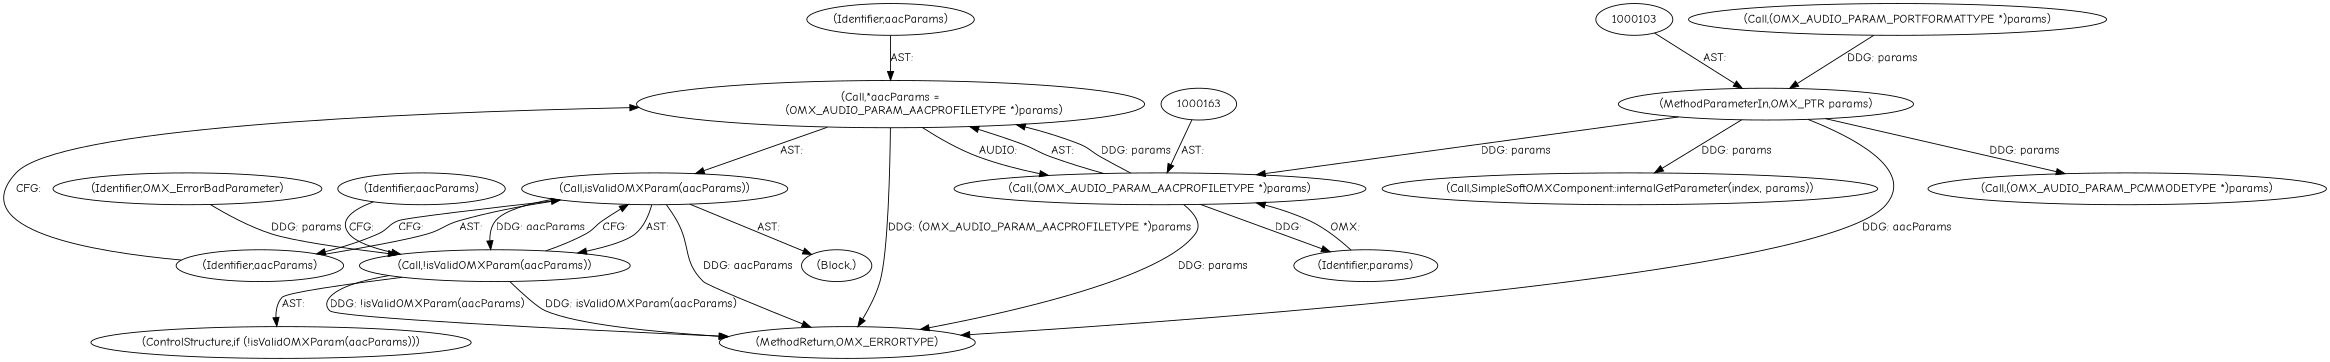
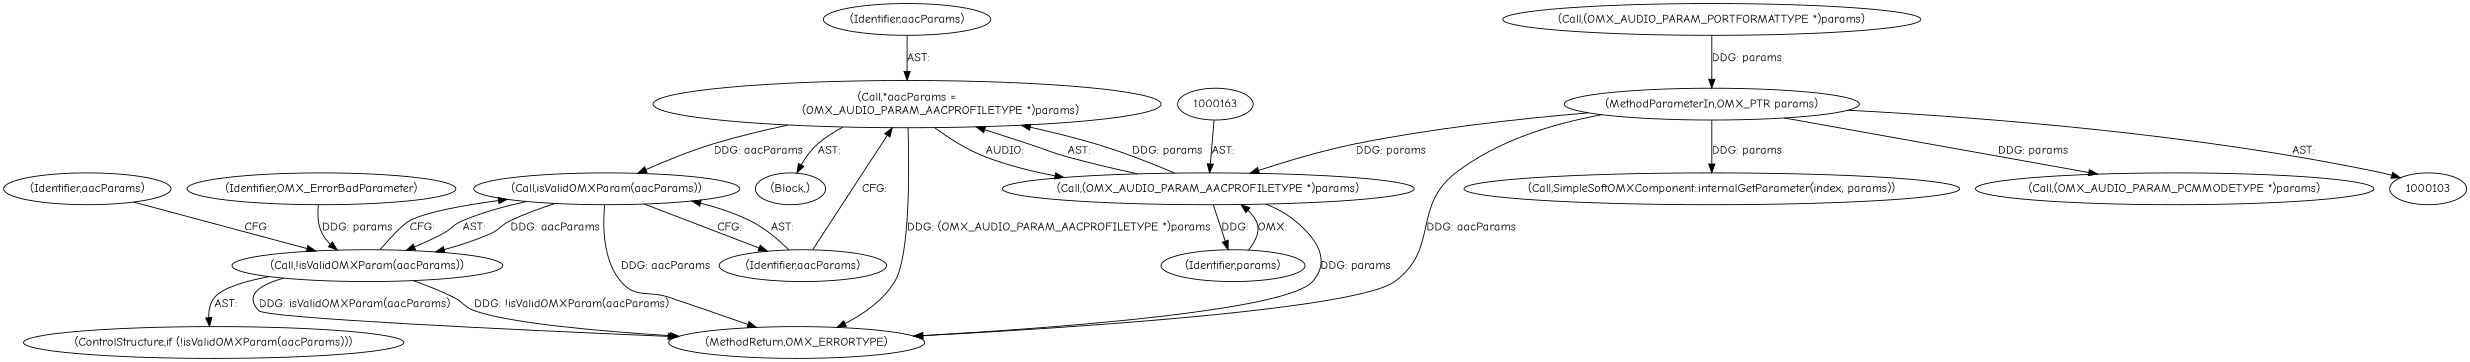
(1695, 58) -> (2121, 132)
(794, 150) -> (759, 150)
(747, 228) -> (819, 143)
